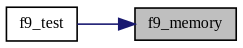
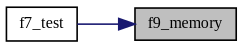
(42, 24) -> (42, 24)
